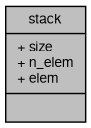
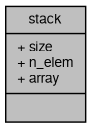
(39, 79) -> (39, 79)
